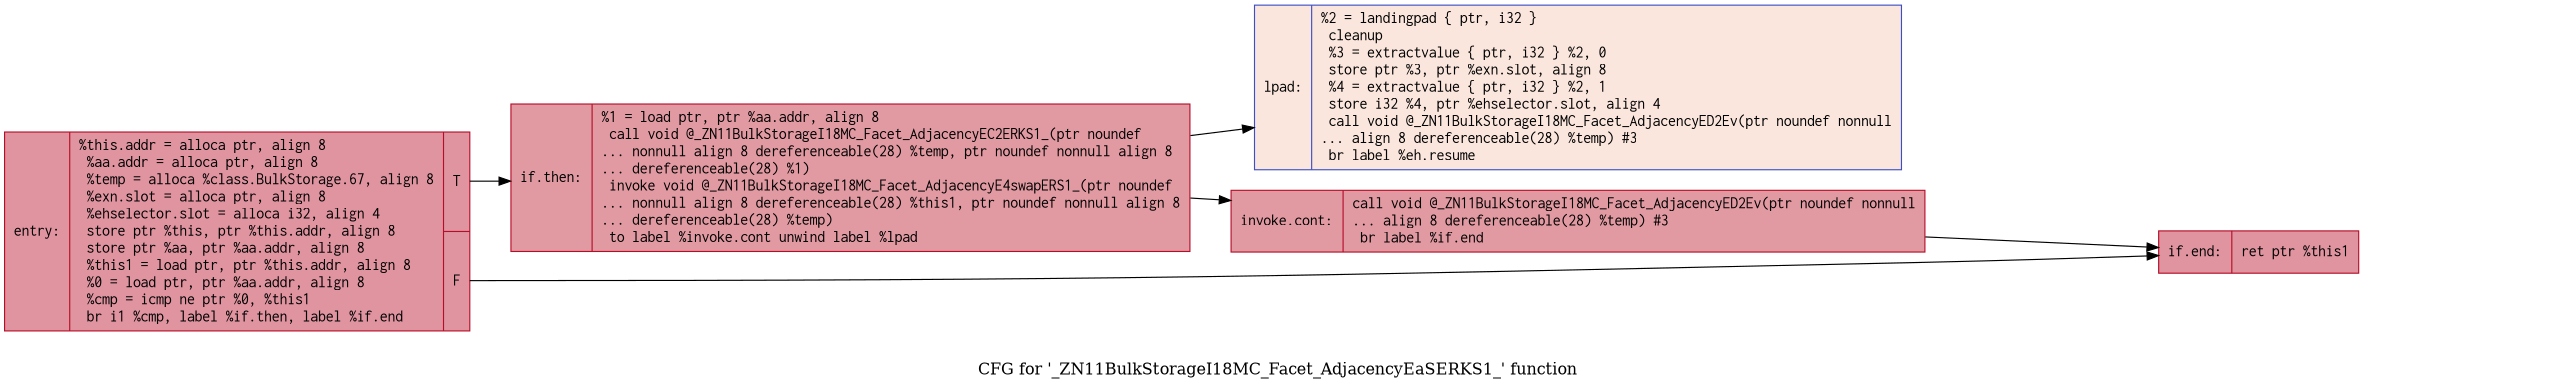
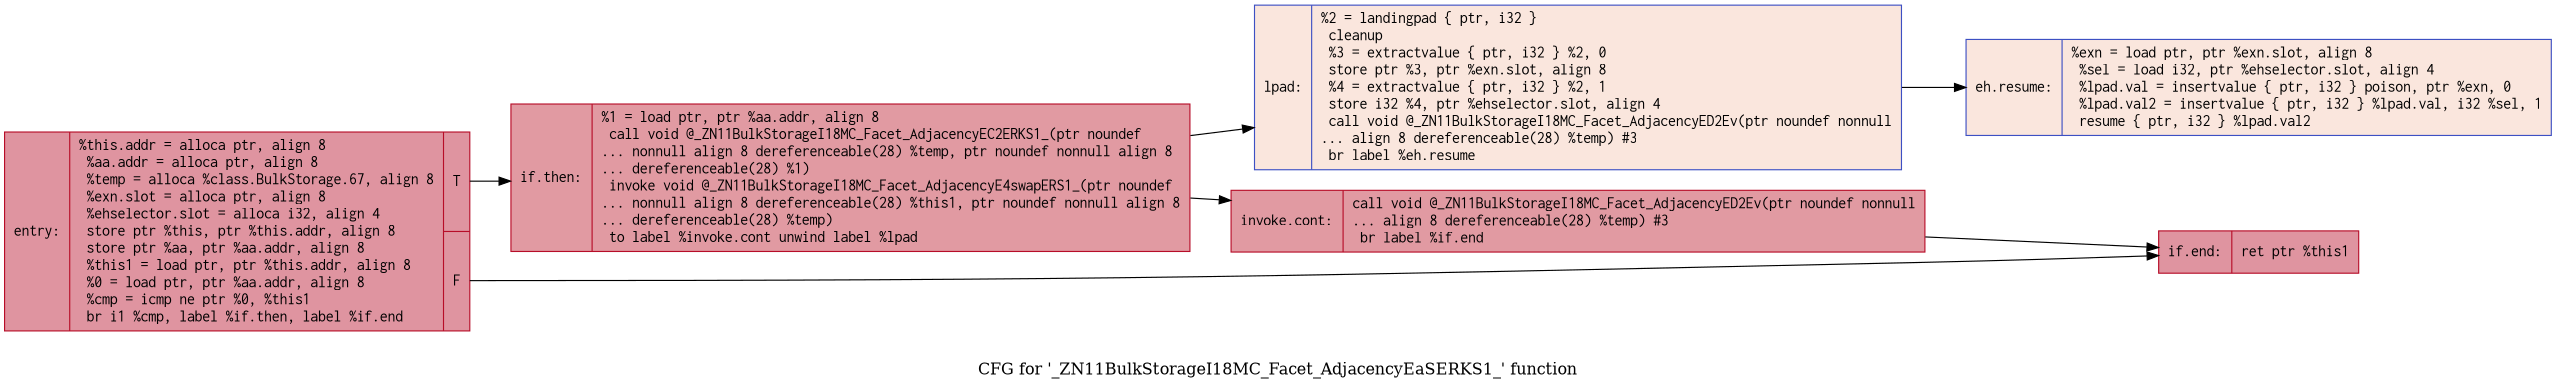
none -> (2259, 87)
